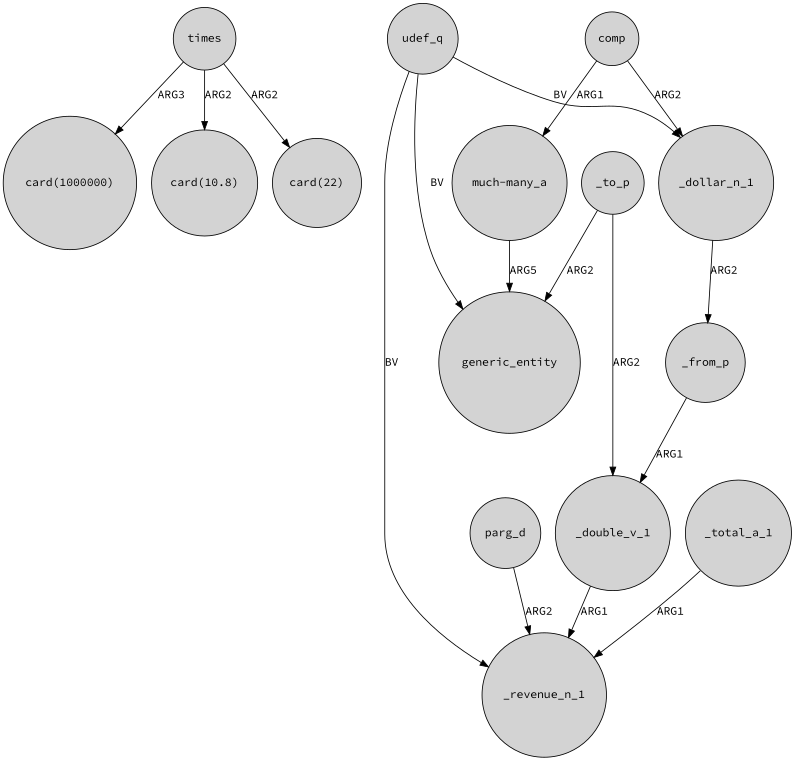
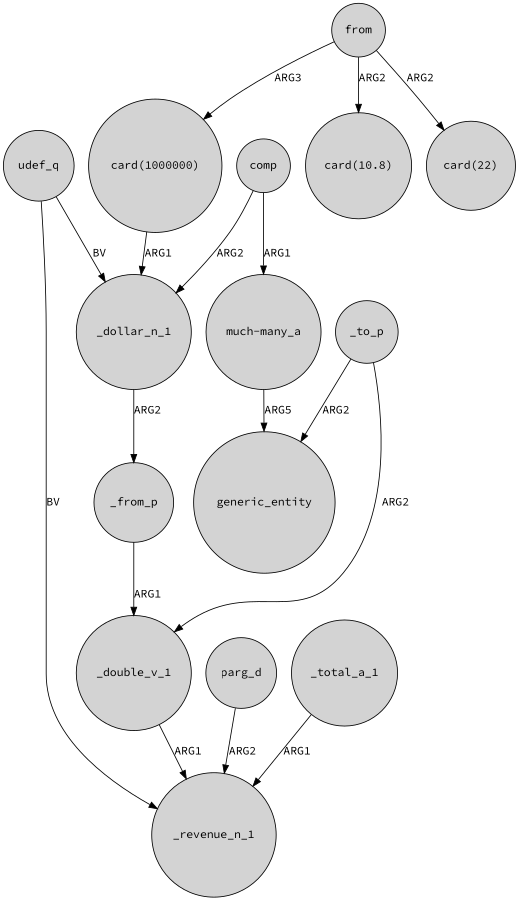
(205, 39) -> (359, 30)
(418, 192) -> none
none -> (144, 249)
